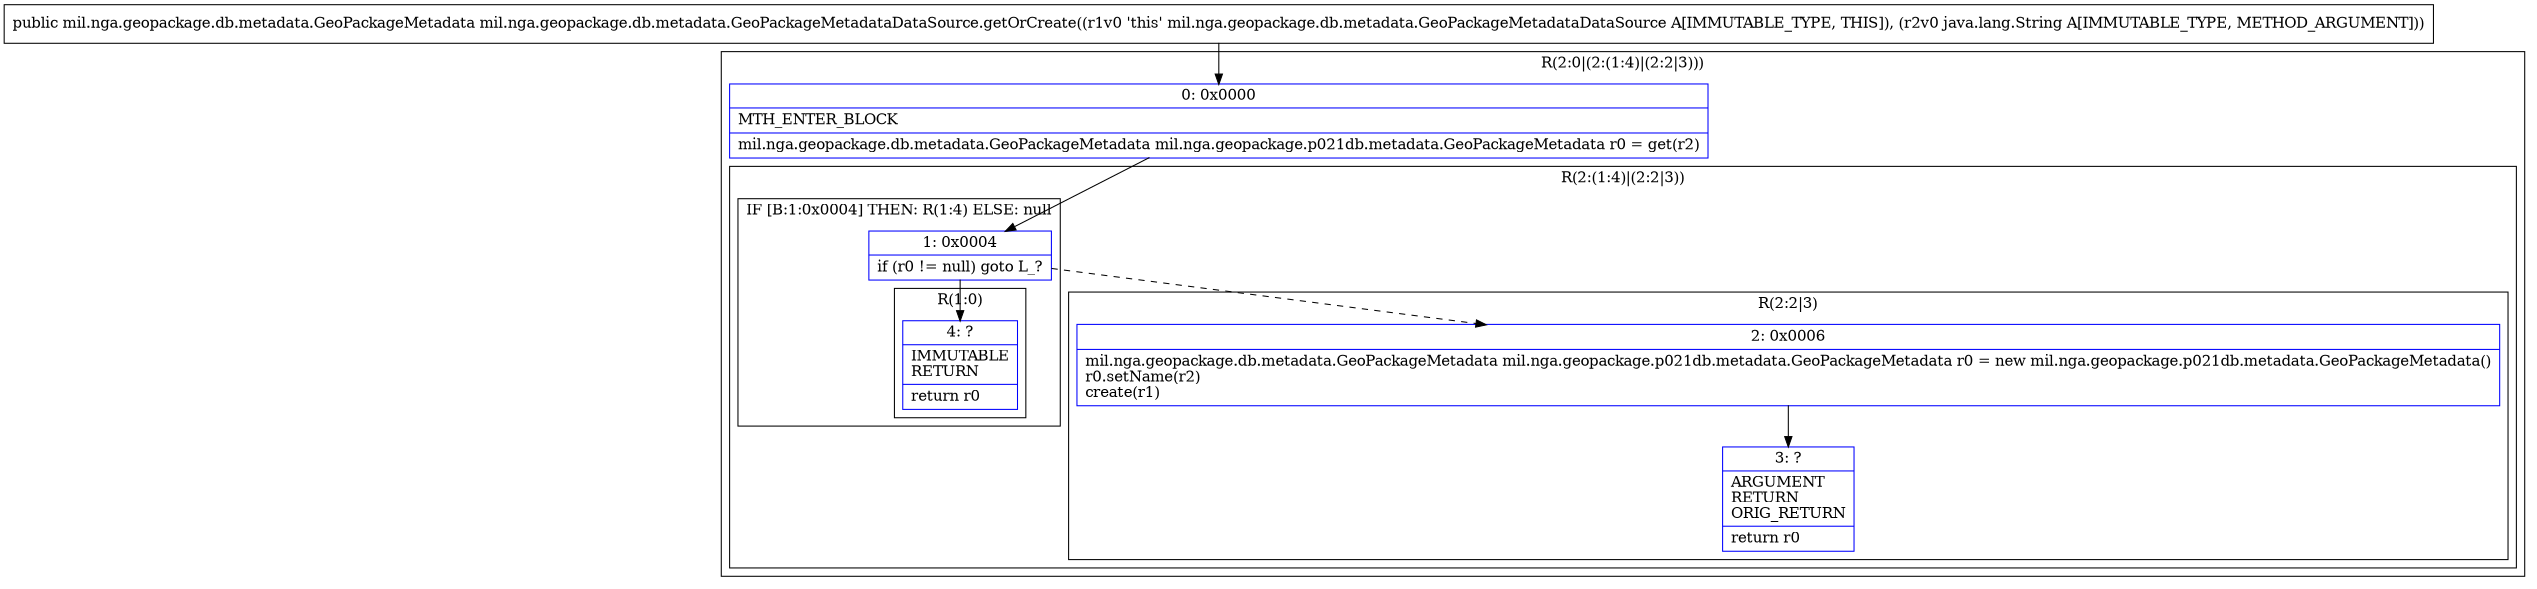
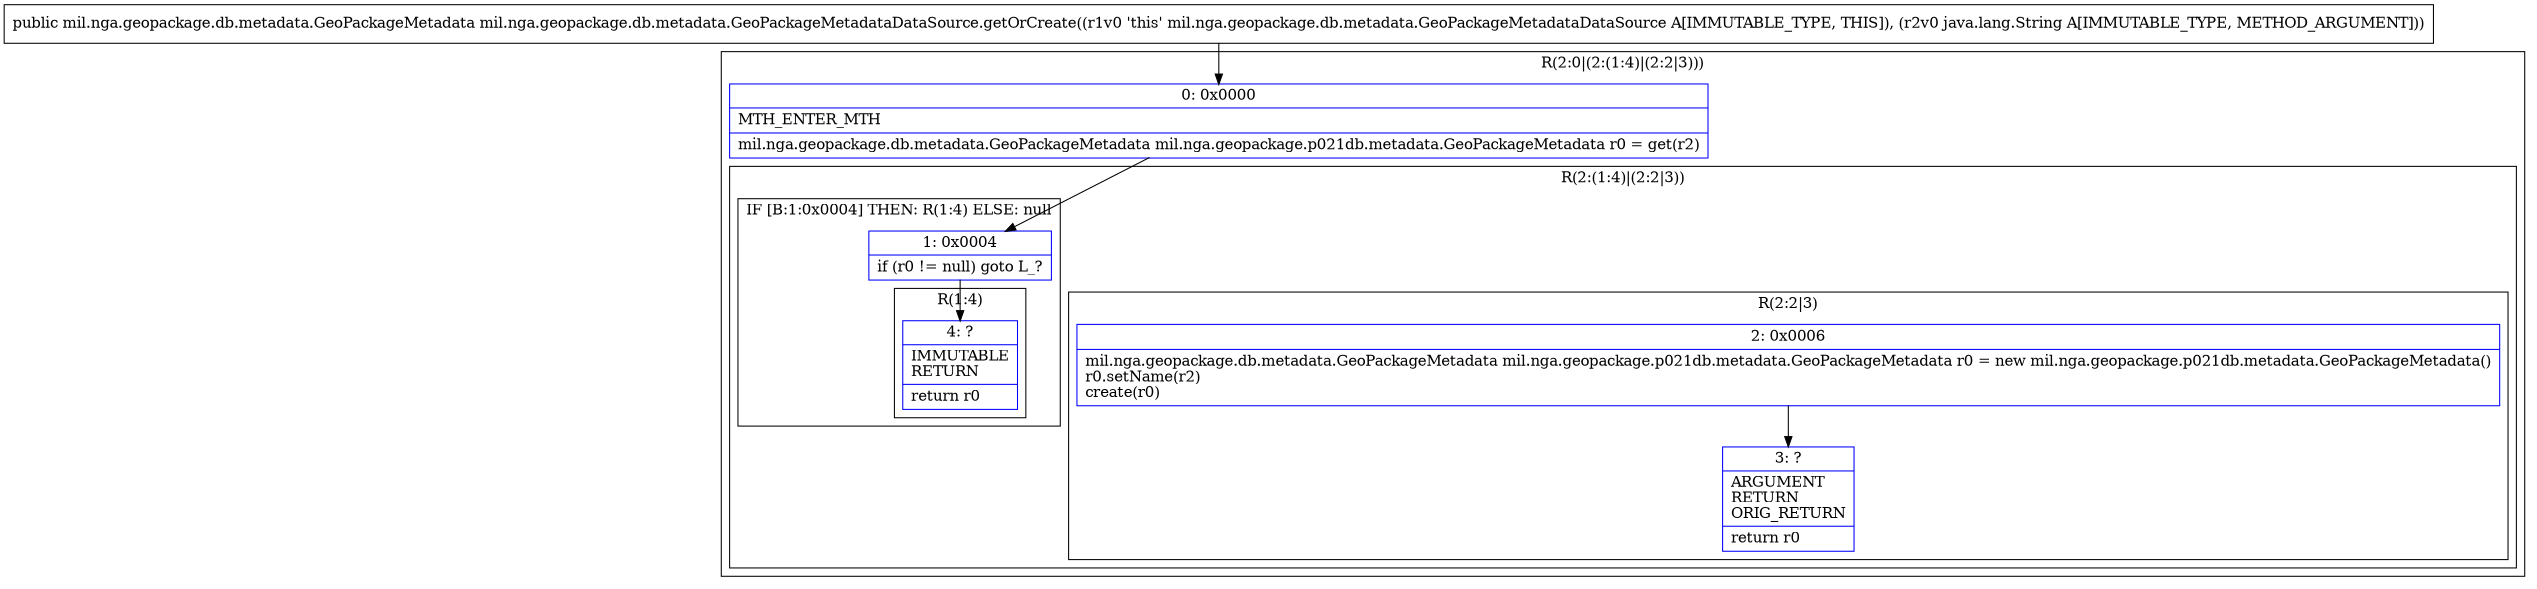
(818, 120) -> (809, 120)
(1285, 299) -> none
(960, 300) -> (960, 300)
(1123, 393) -> (1123, 393)
